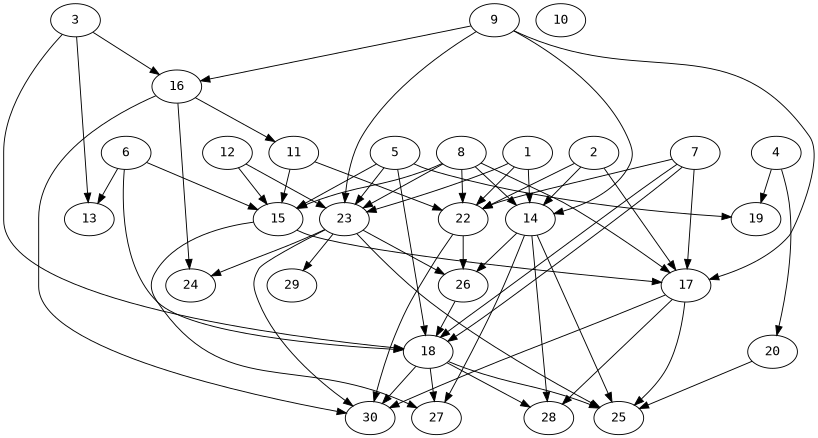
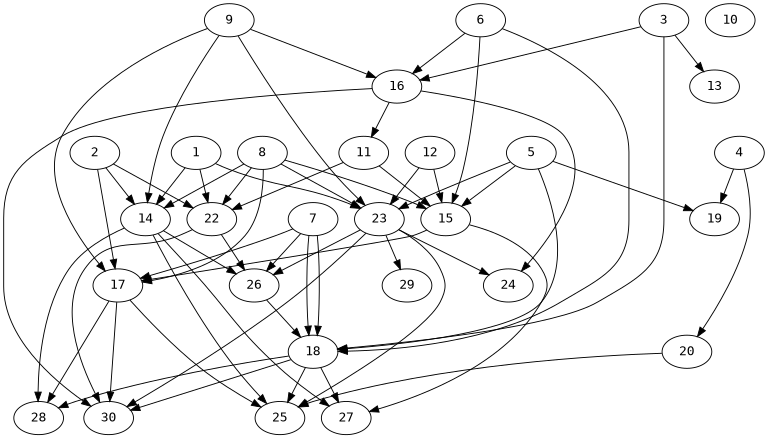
(581, 181) -> (287, 249)
(110, 182) -> (442, 51)
